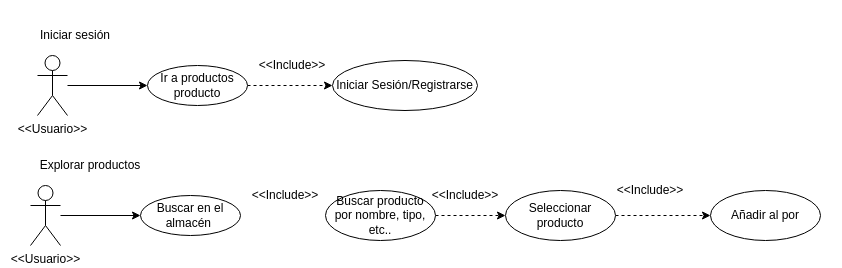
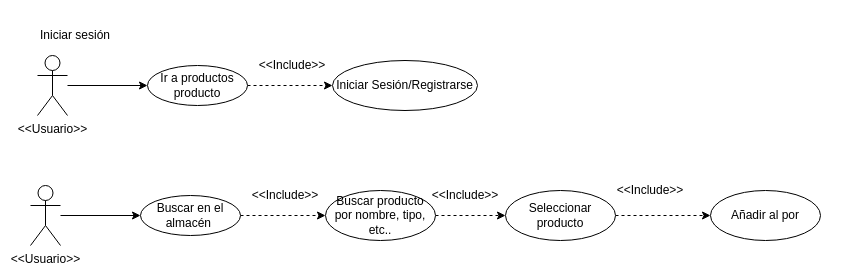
(91, 166) -> none
none -> (280, 216)
